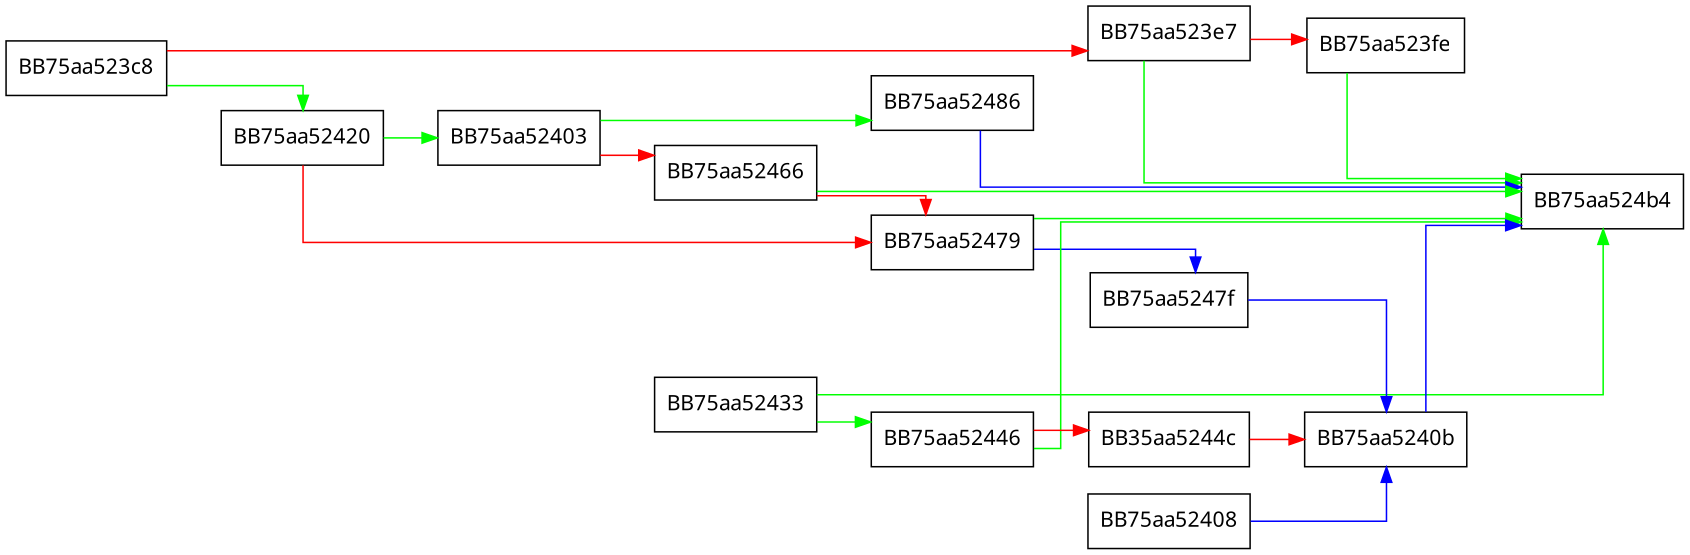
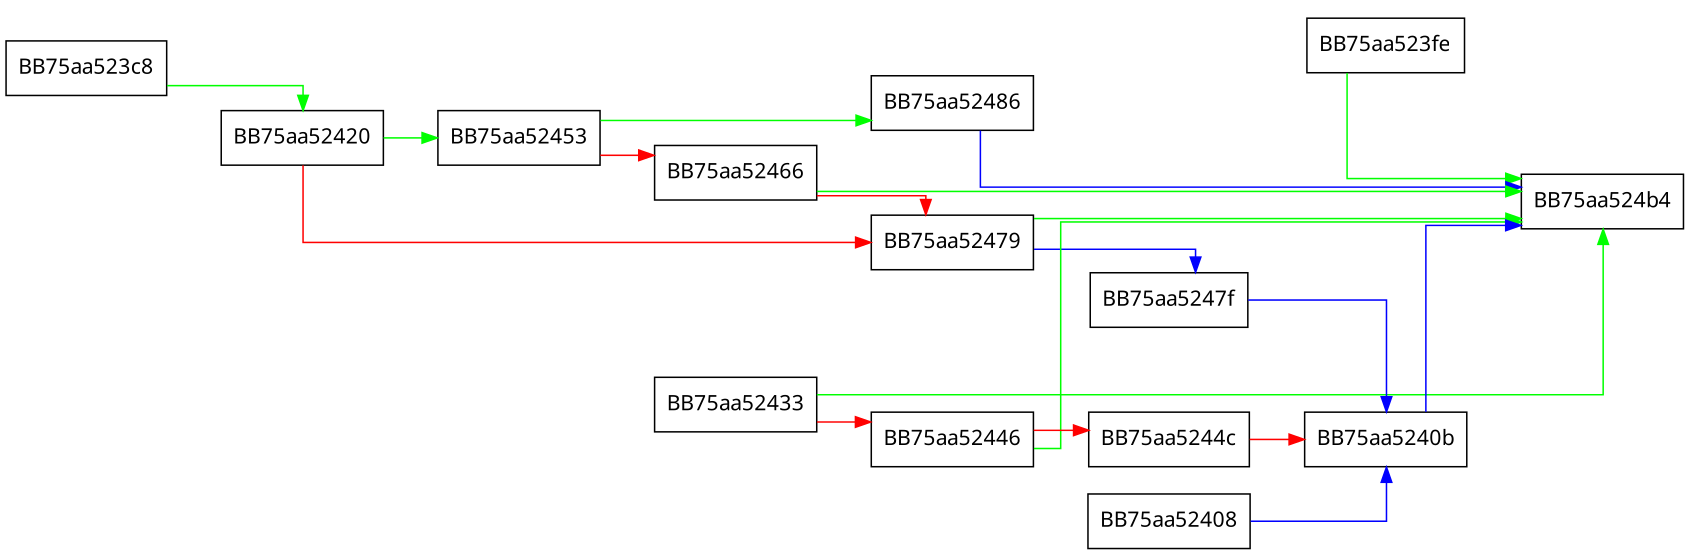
(1169, 33) -> none
(519, 138) -> (519, 138)
(836, 422) -> (836, 422)
(1169, 439) -> (1169, 439)
